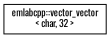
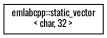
(55, 19) -> (54, 19)
